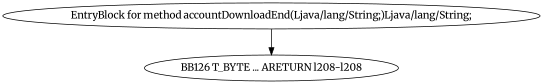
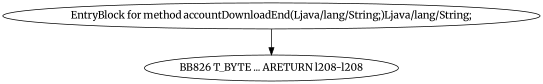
(271, 68) -> (271, 68)
